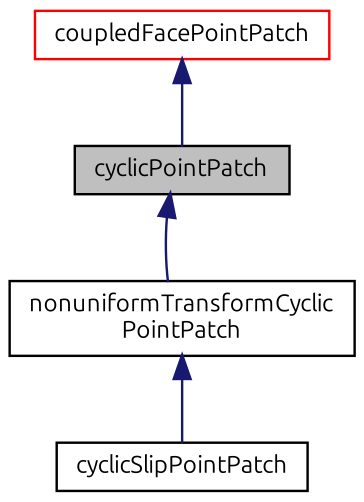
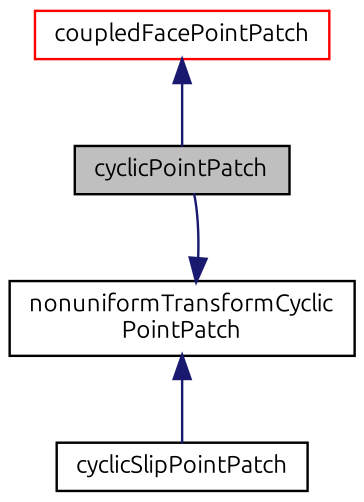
(166, 250) -> (198, 225)
